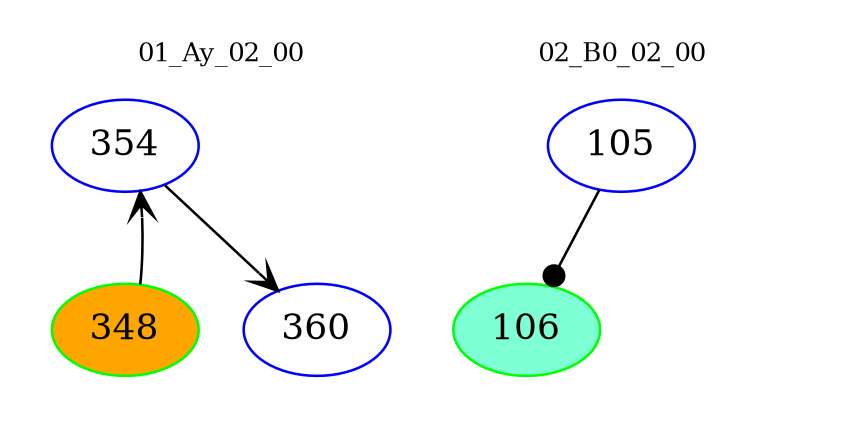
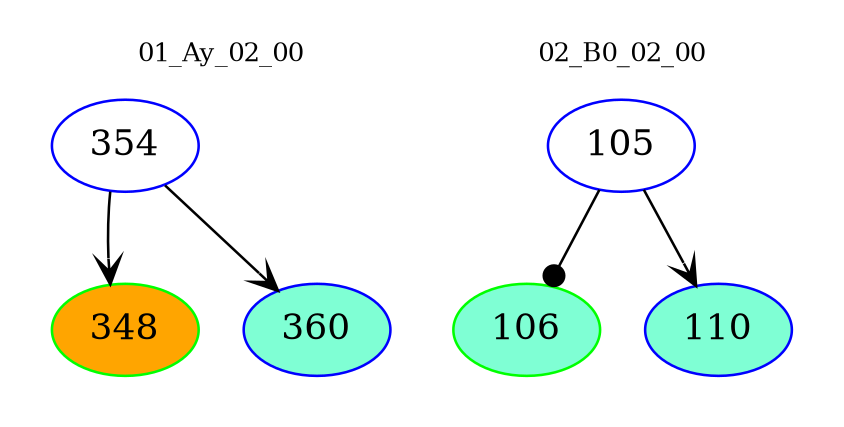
(142, 251) -> (108, 225)
(317, 330) -> (317, 330)
none -> (719, 330)
